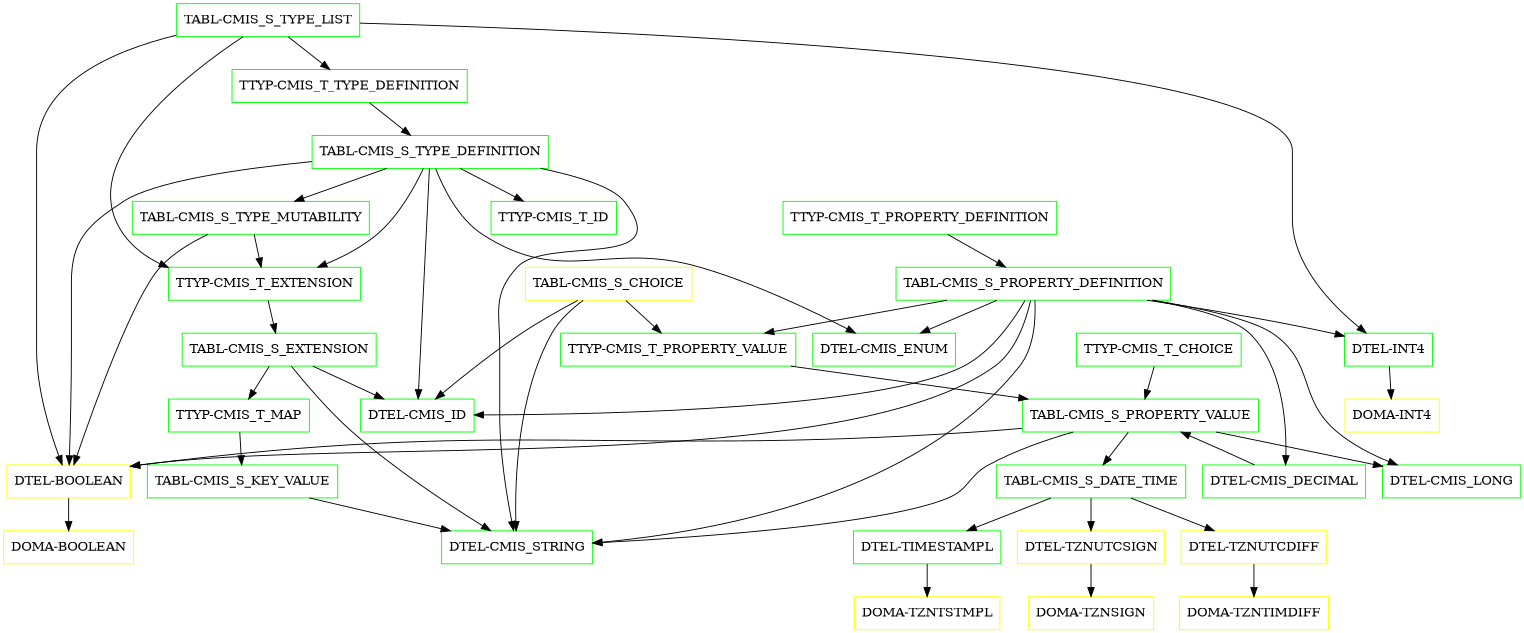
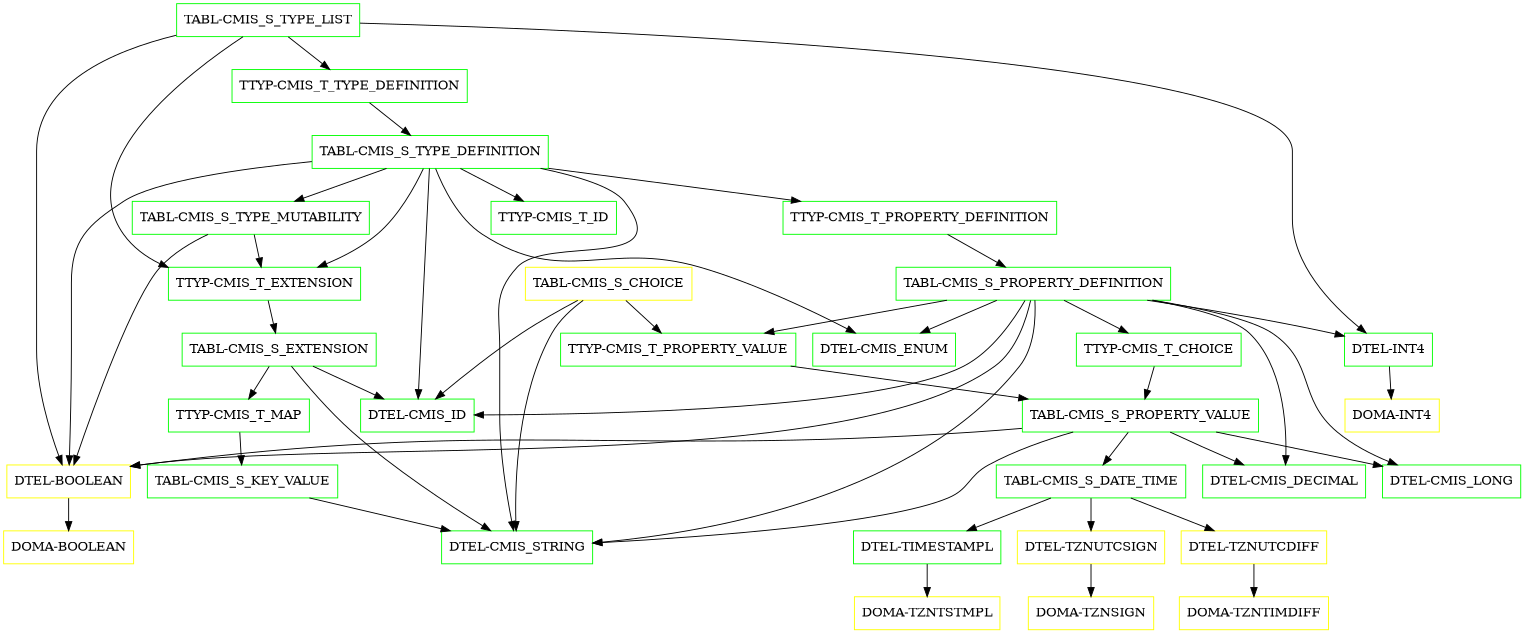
none -> (670, 184)
none -> (1092, 315)
(1222, 450) -> (1203, 447)
